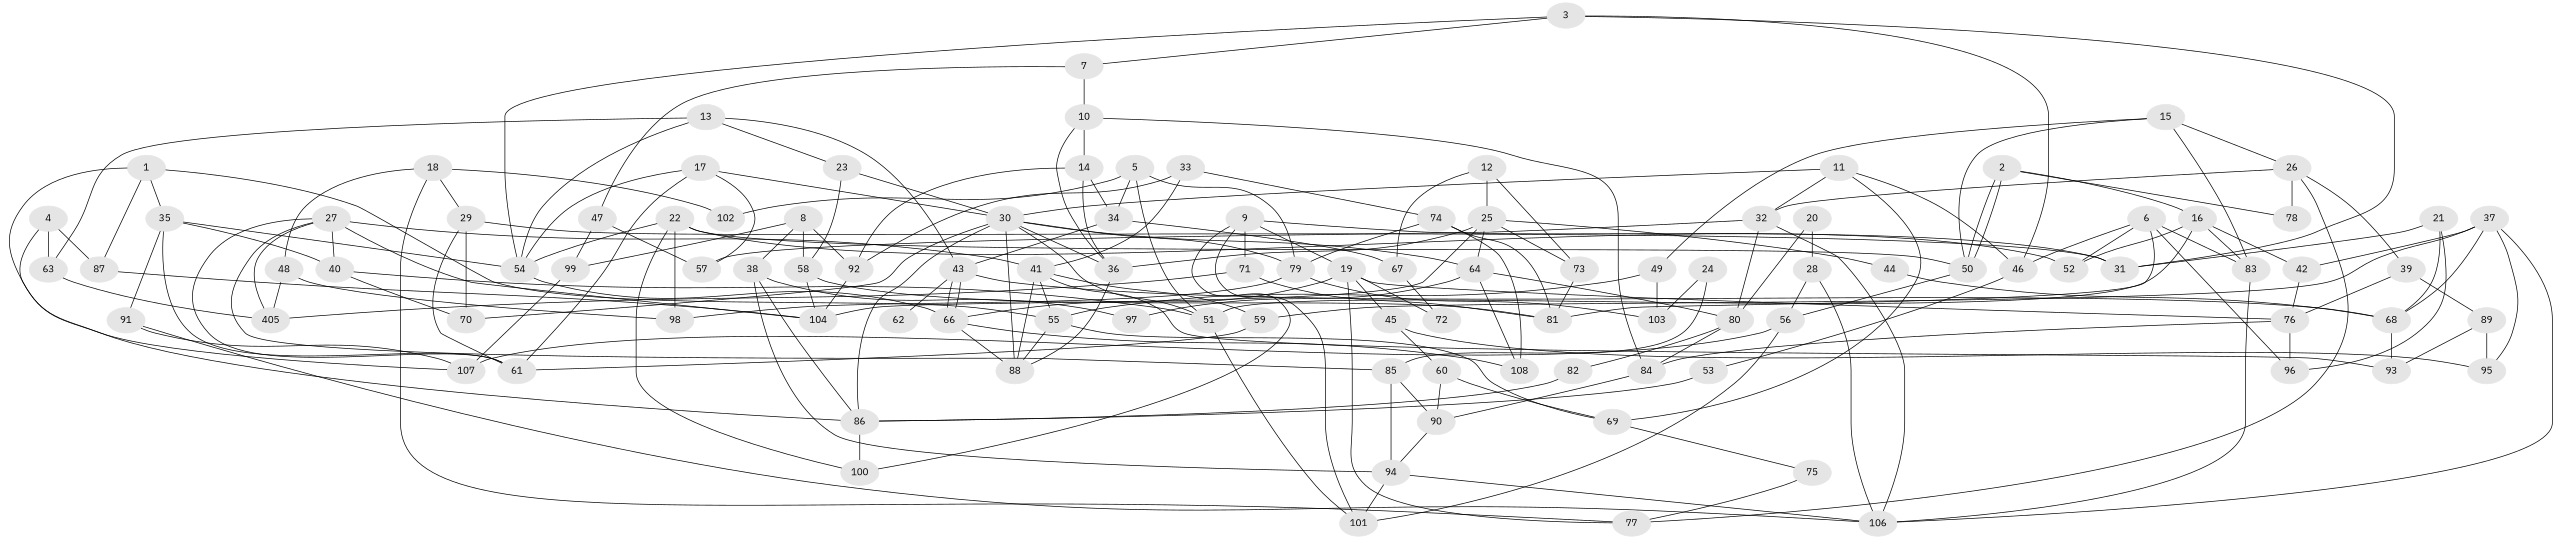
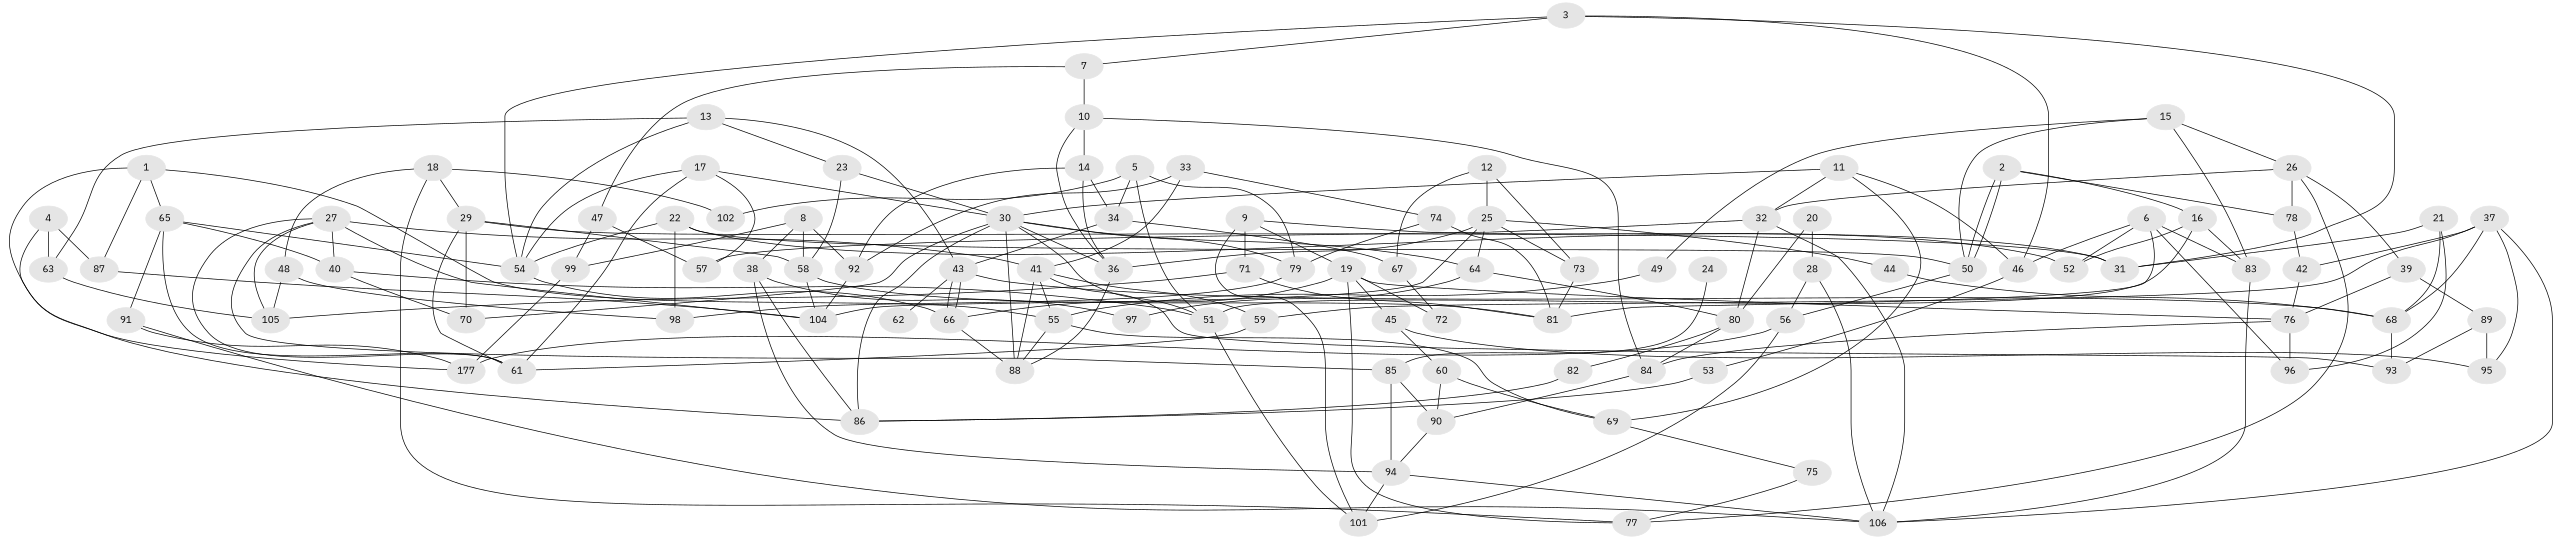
(165, 219) -> (165, 219)
(2250, 244) -> (2297, 244)
none -> (706, 248)
(271, 320) -> (271, 320)
(1657, 320) -> none
(466, 371) -> (466, 371)
(1519, 371) -> none
(860, 473) -> none
